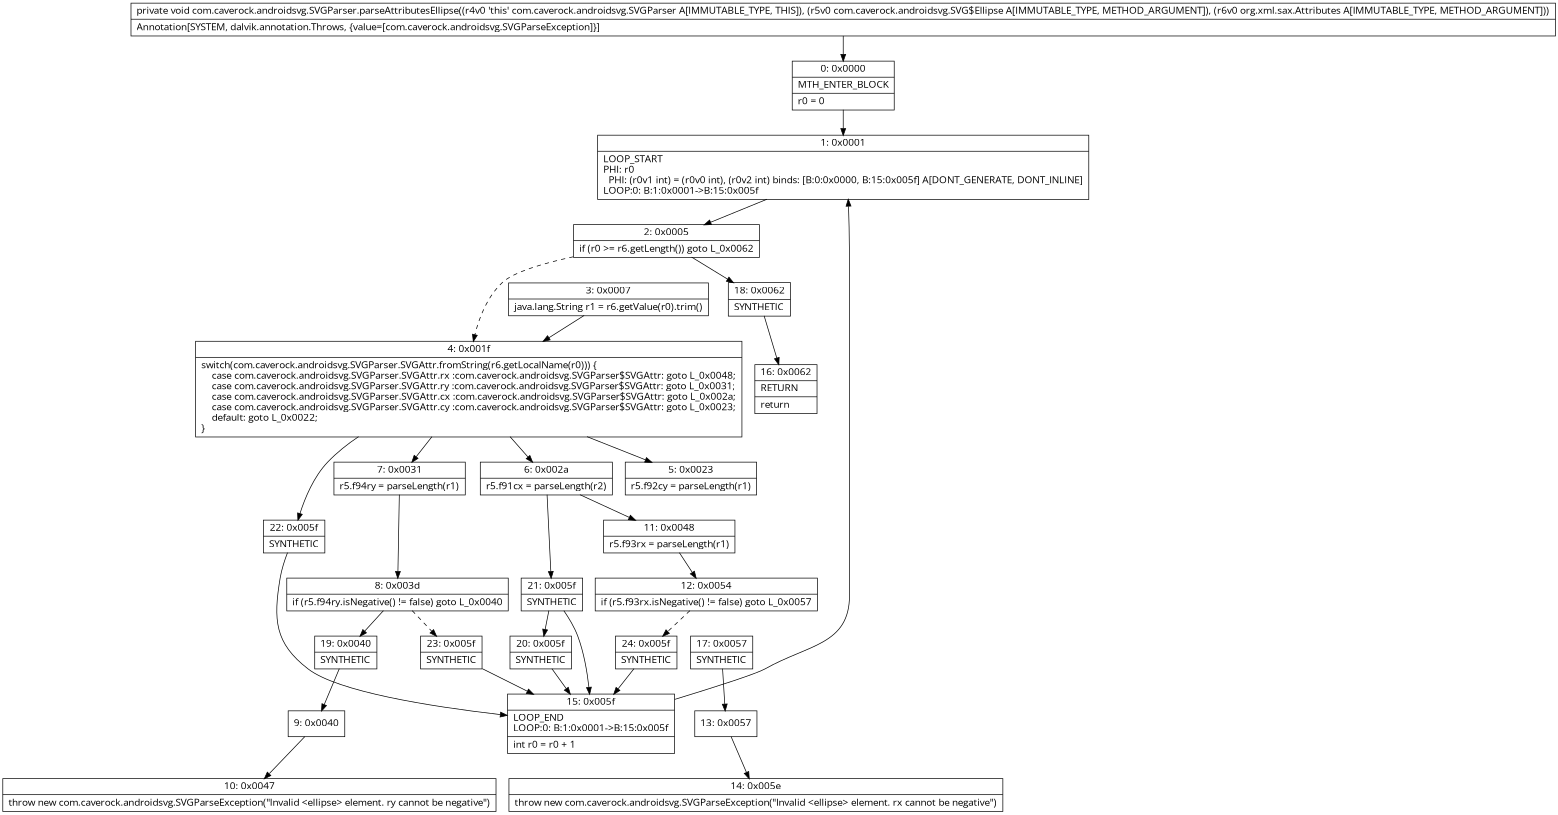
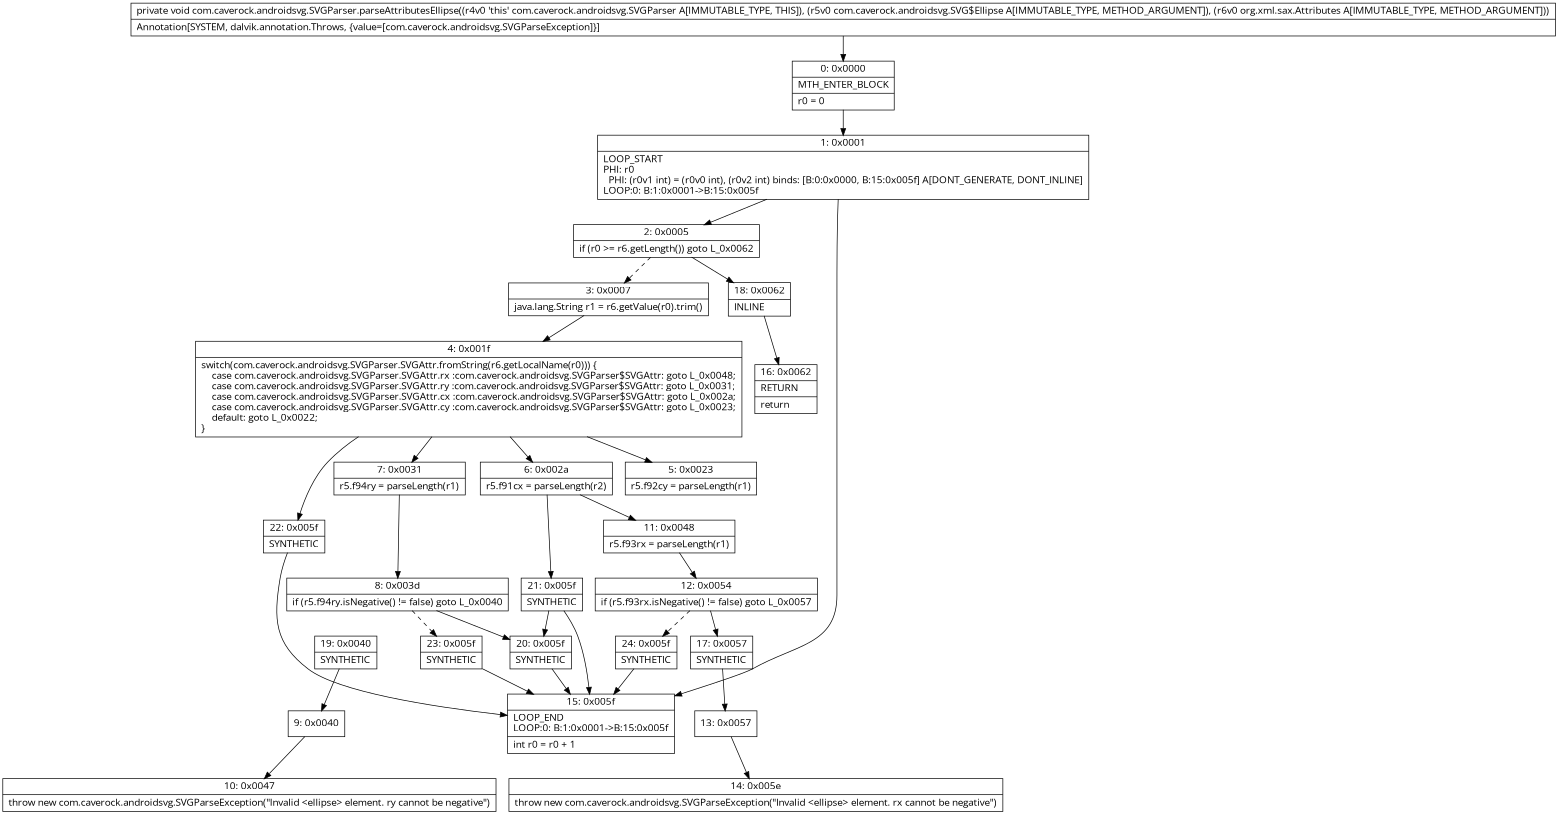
(509, 278) -> (640, 268)
(759, 307) -> (749, 307)
(850, 509) -> (837, 495)
none -> (713, 620)
(374, 621) -> (470, 624)
